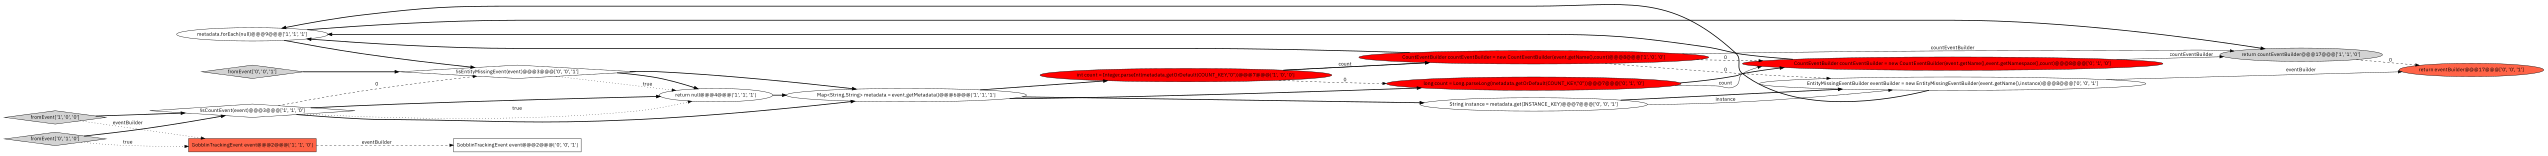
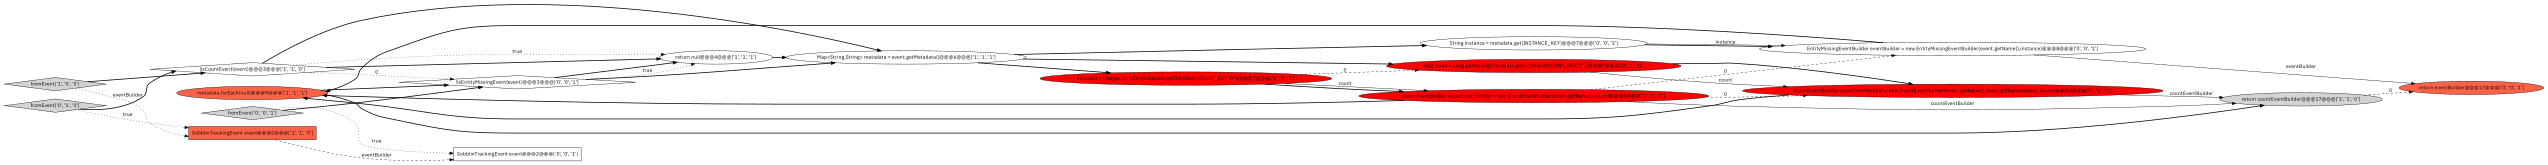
(252, 34) -> (252, 93)
(375, 89) -> (381, 76)
none -> (358, 135)
